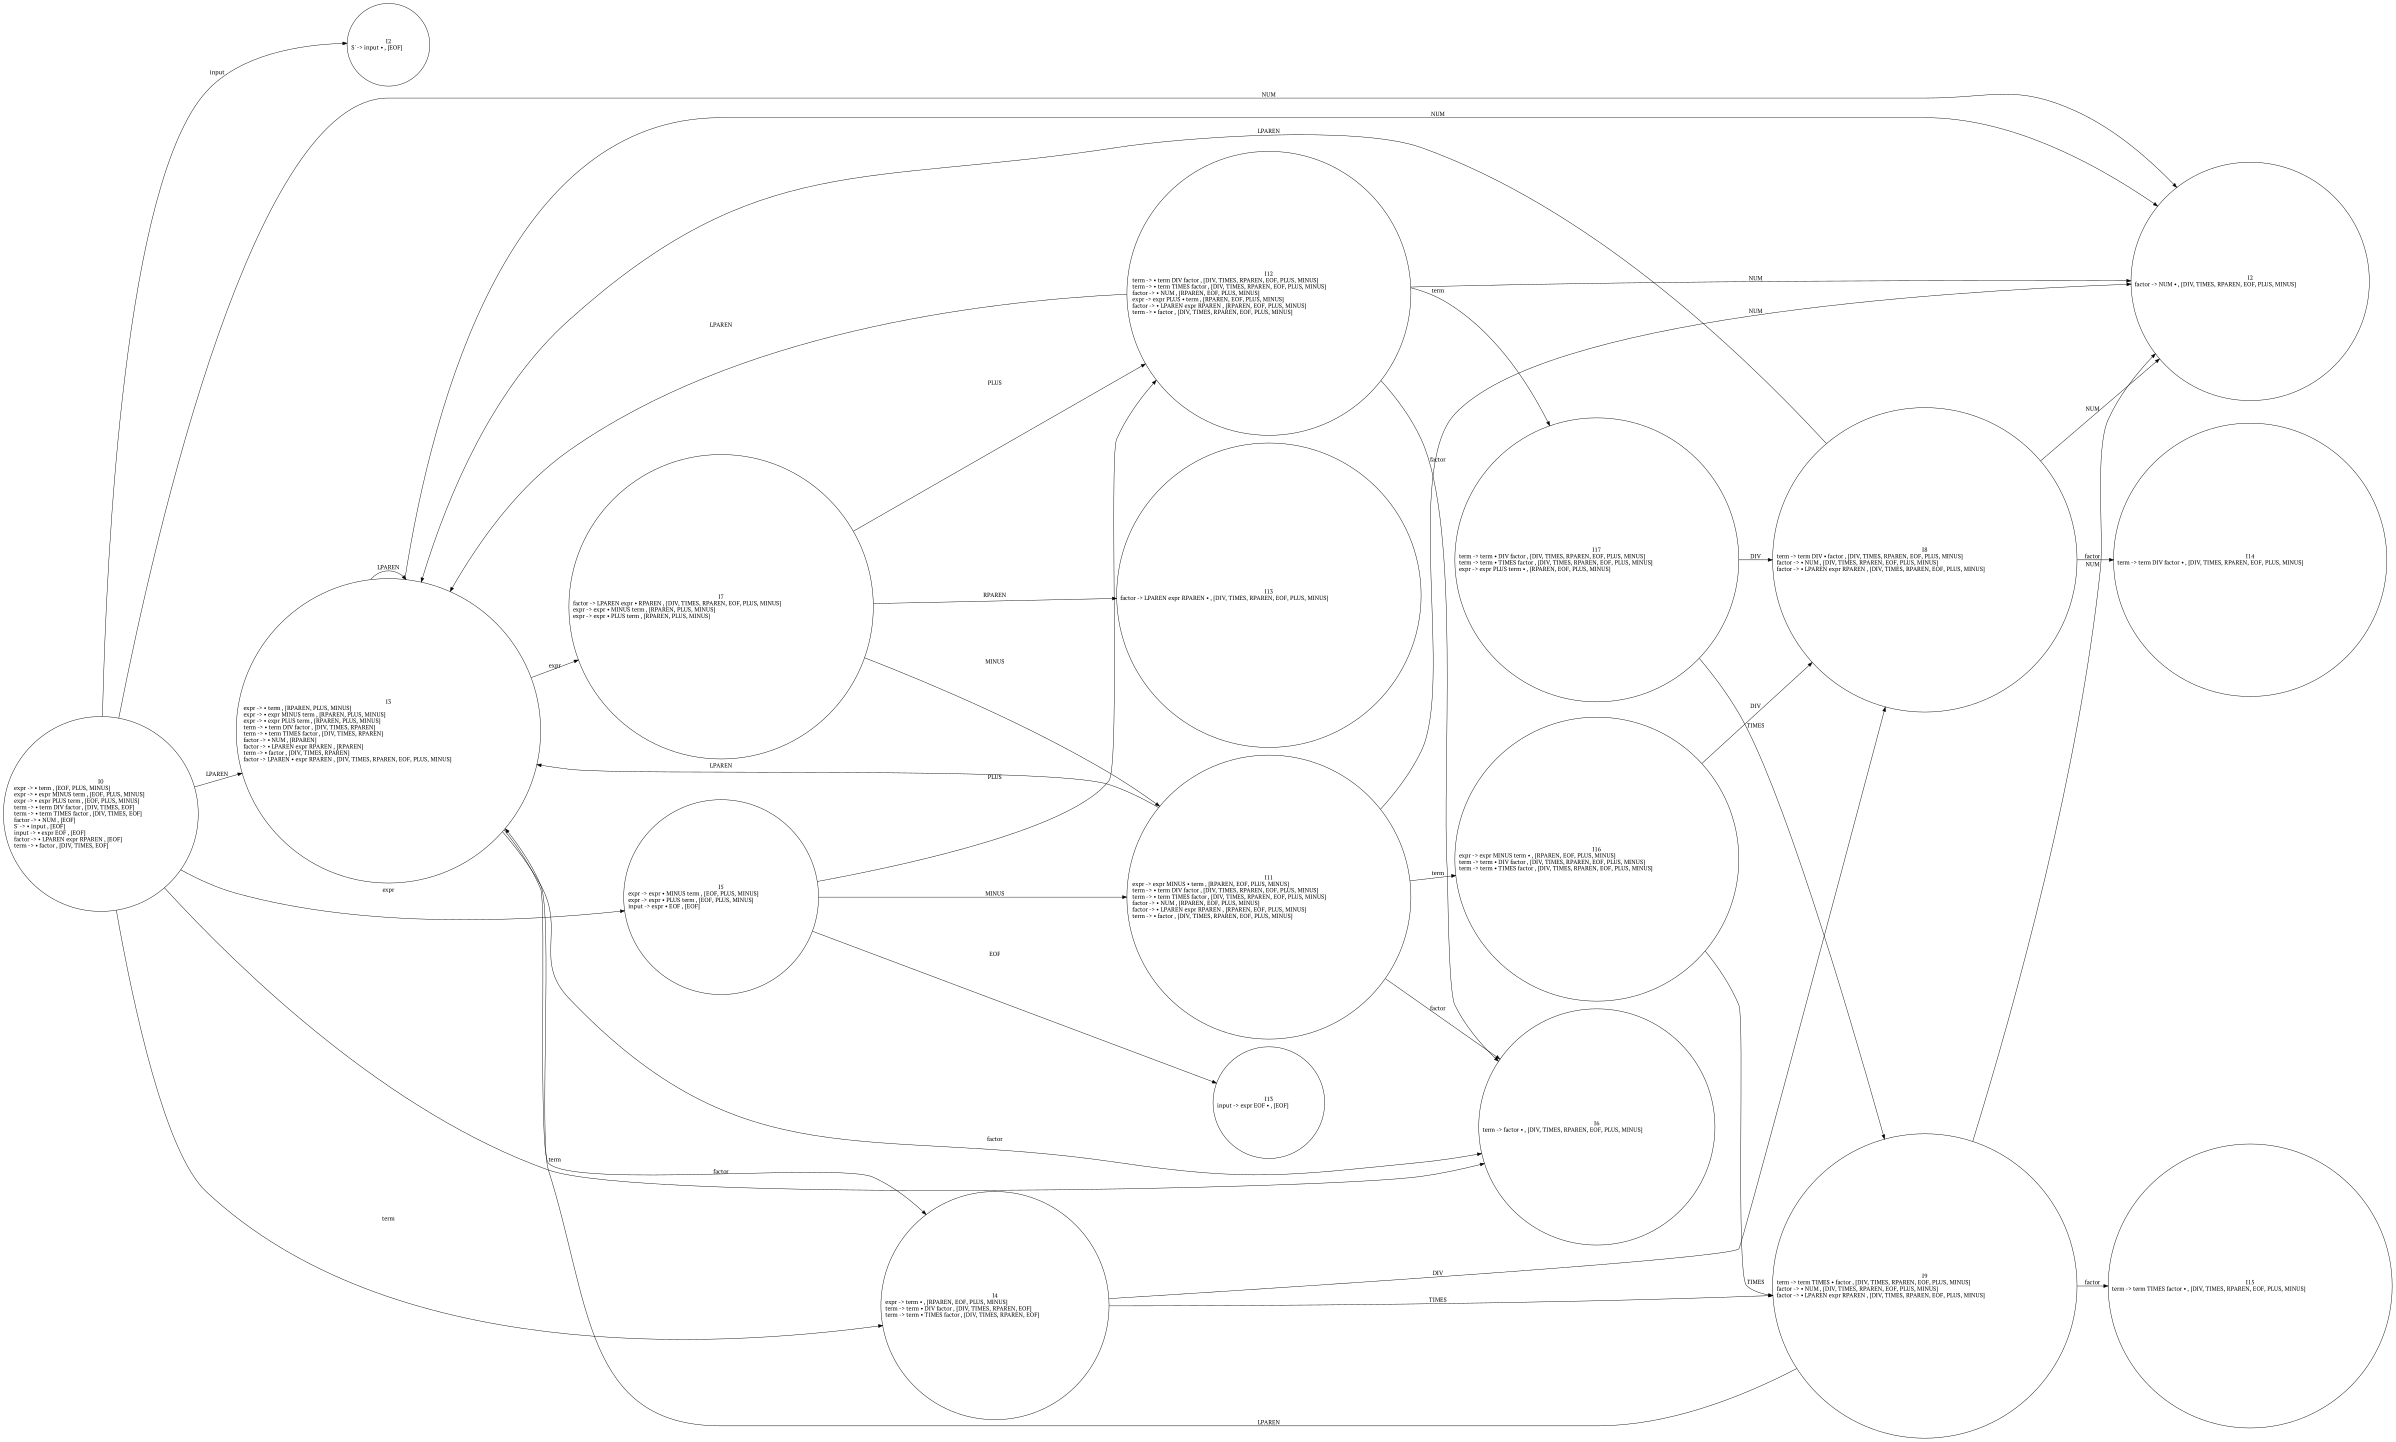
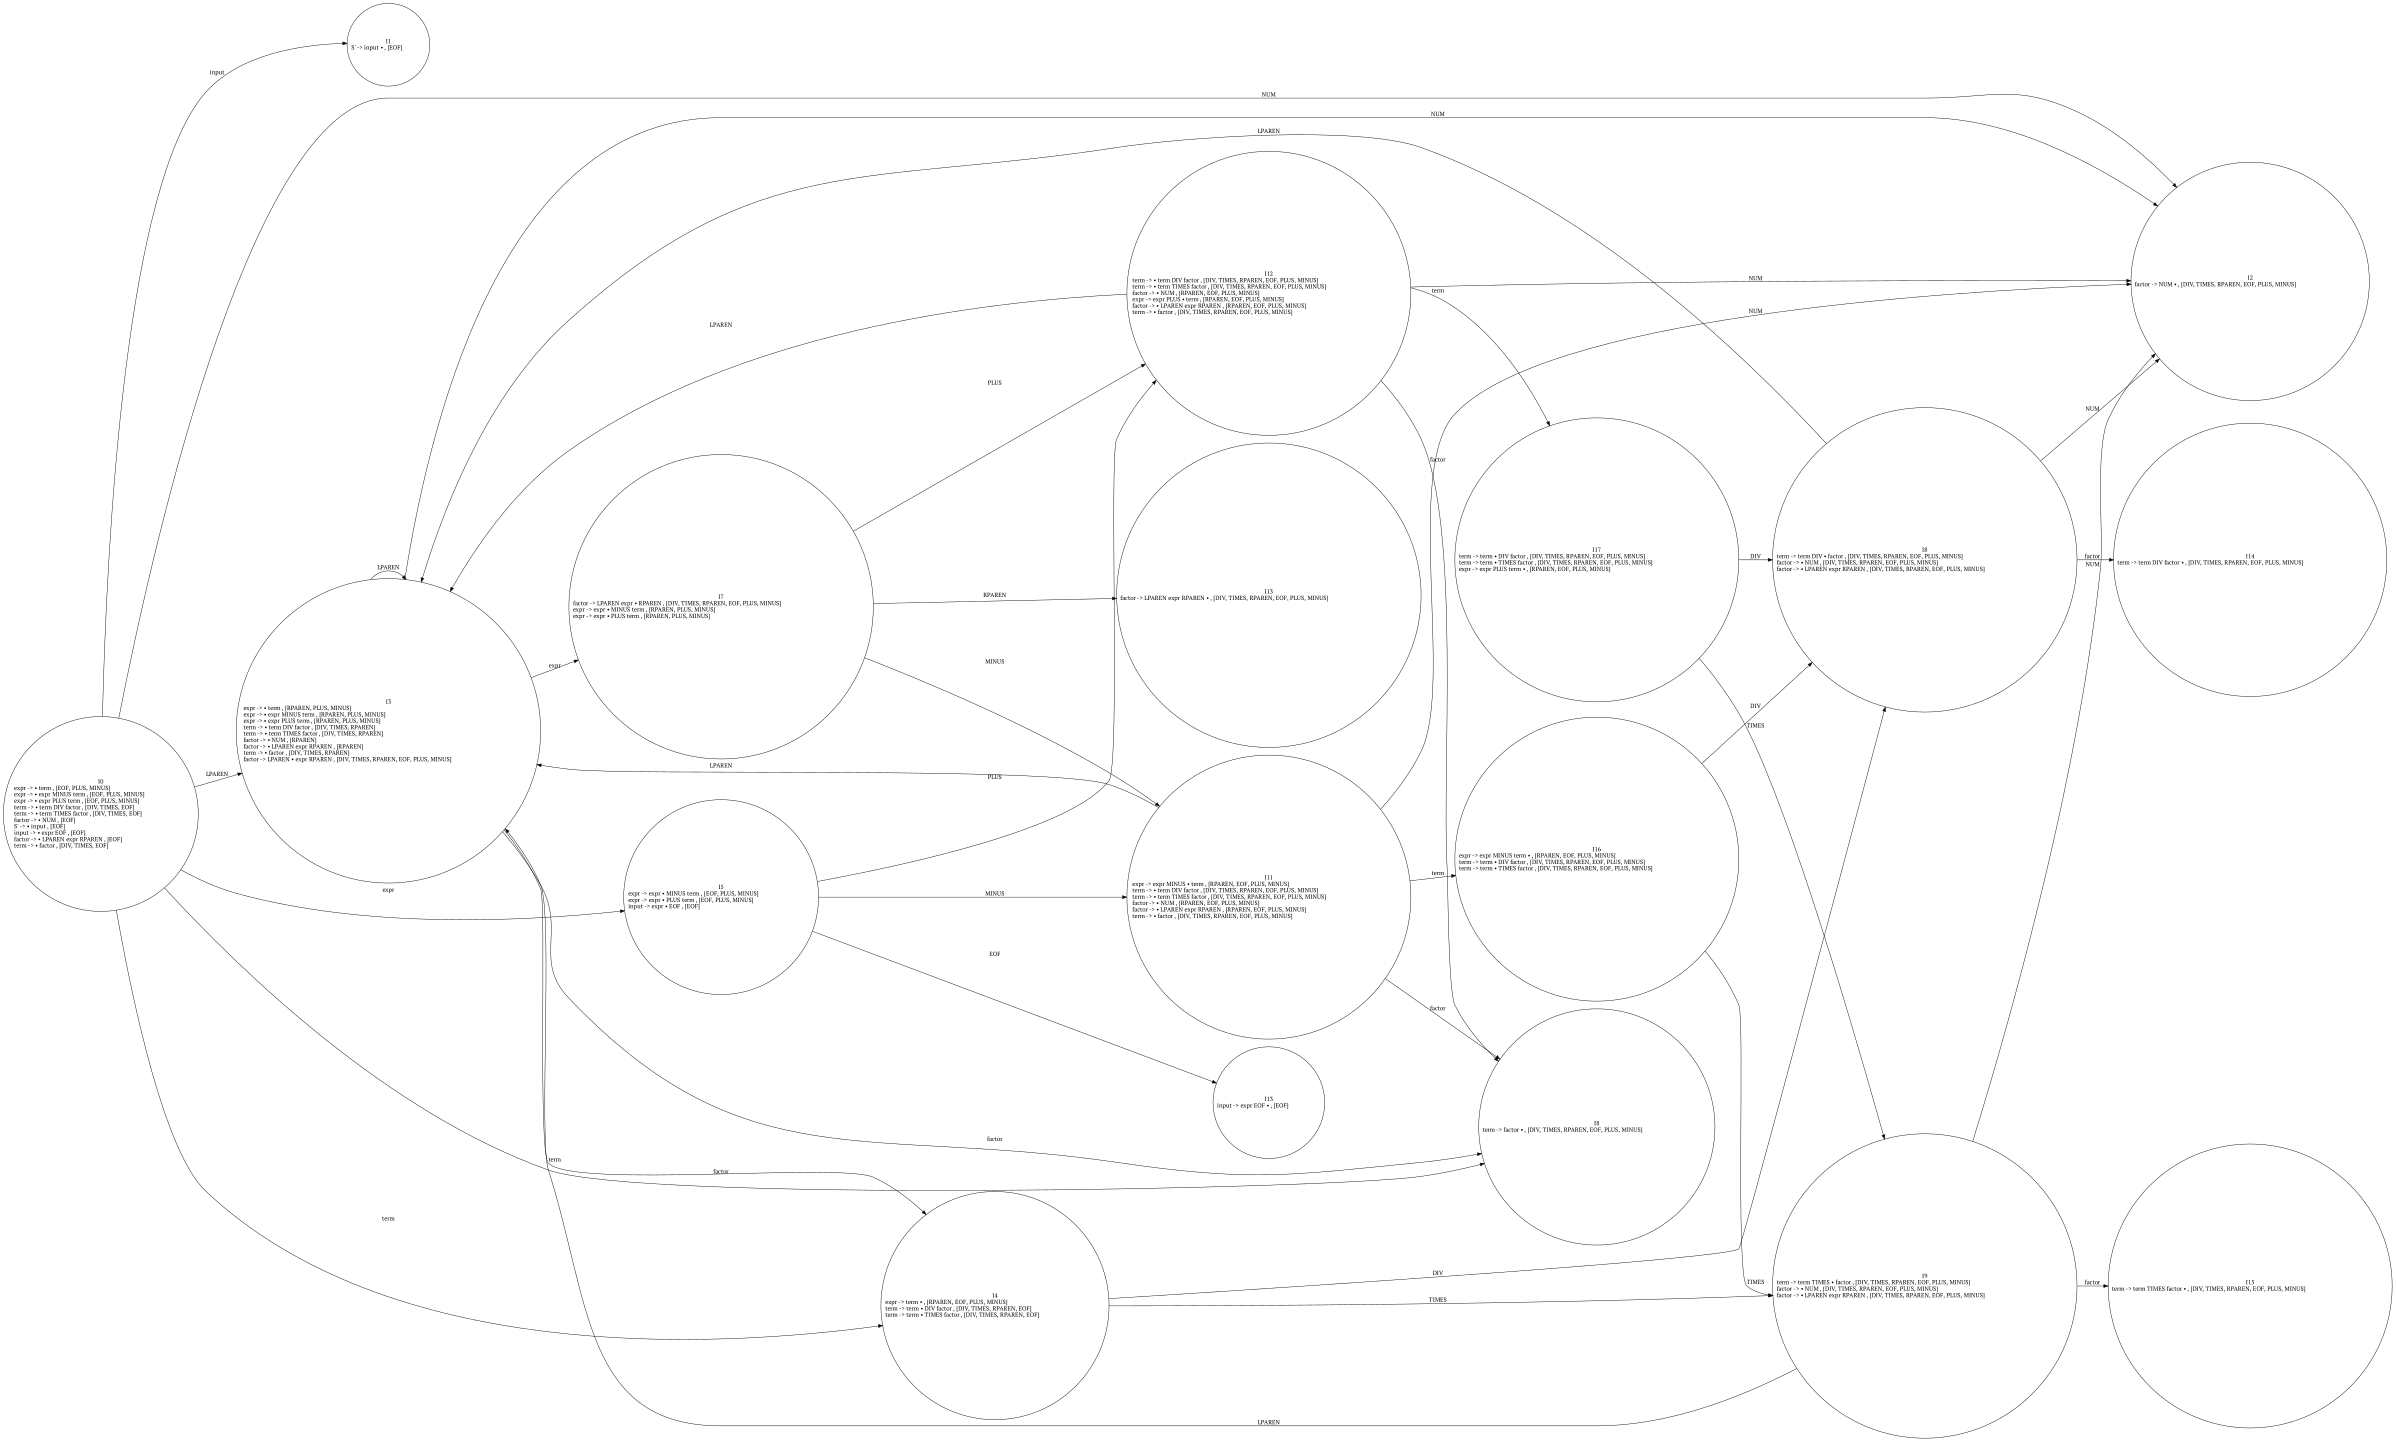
(388, 45) -> (388, 45)
(1597, 1127) -> (1597, 1127)
